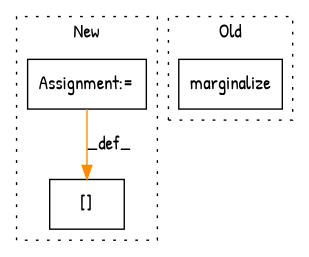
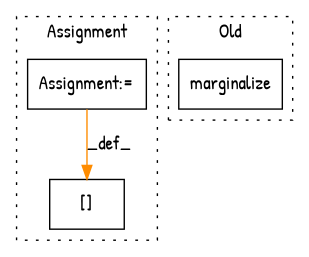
(87, 32) -> (87, 32)
